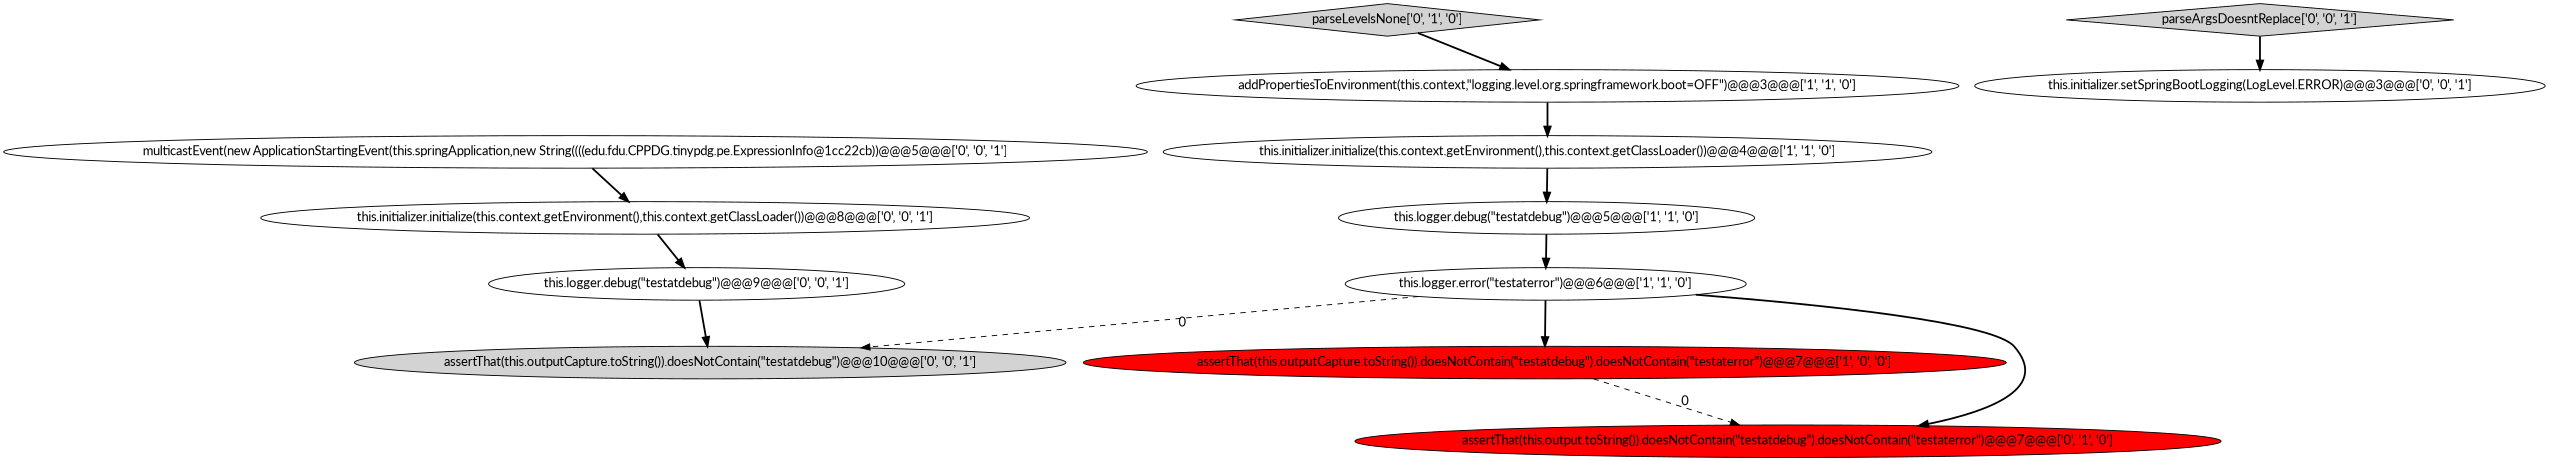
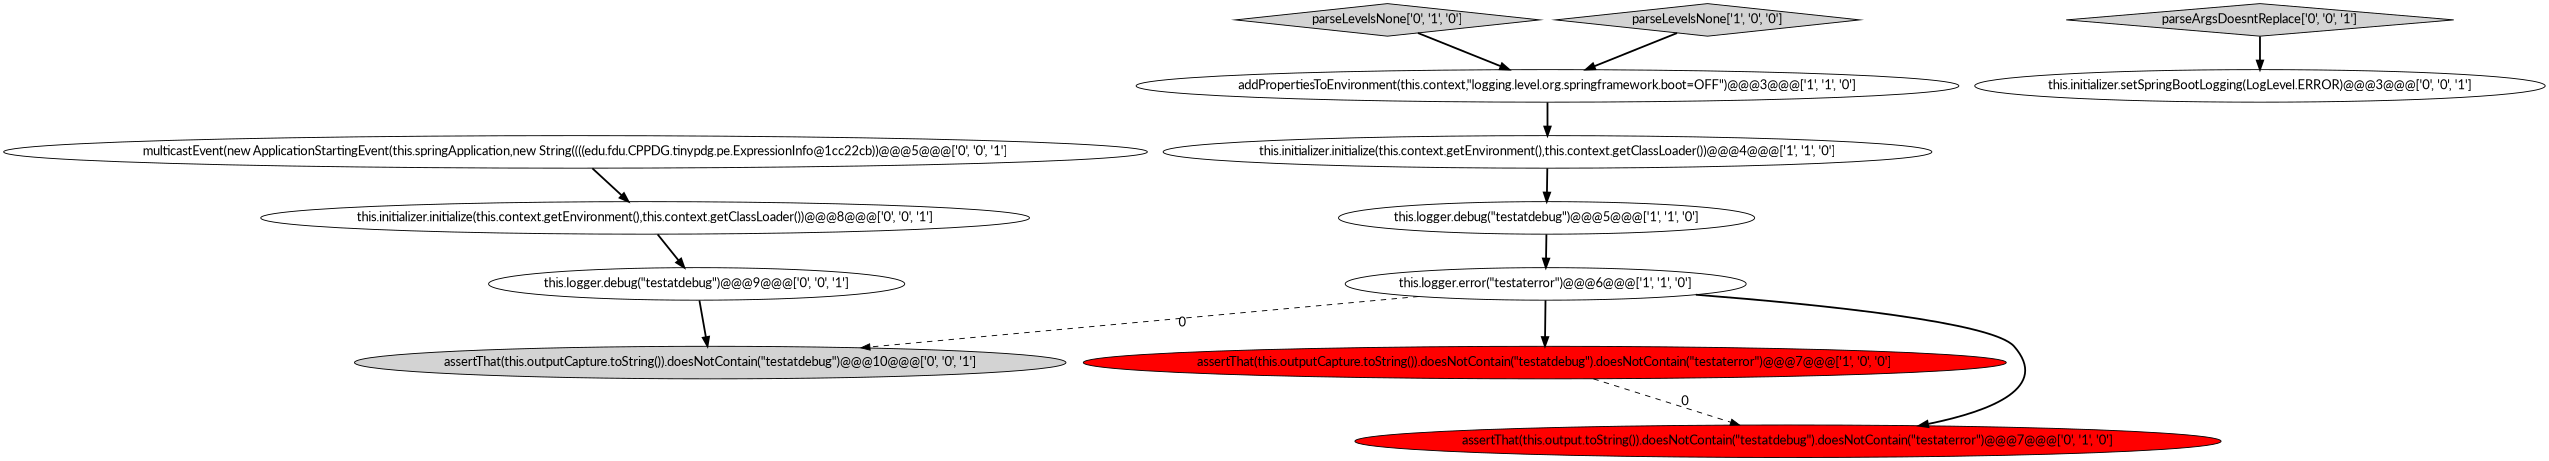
none -> (1708, 20)
